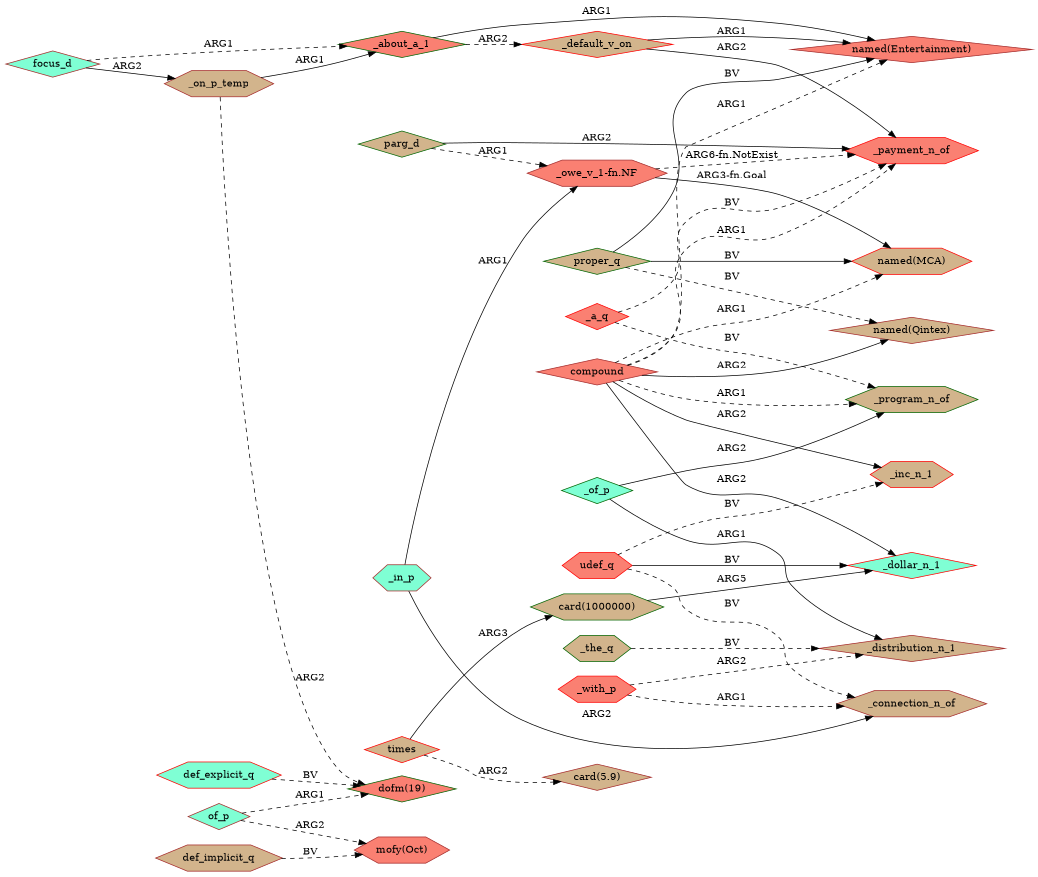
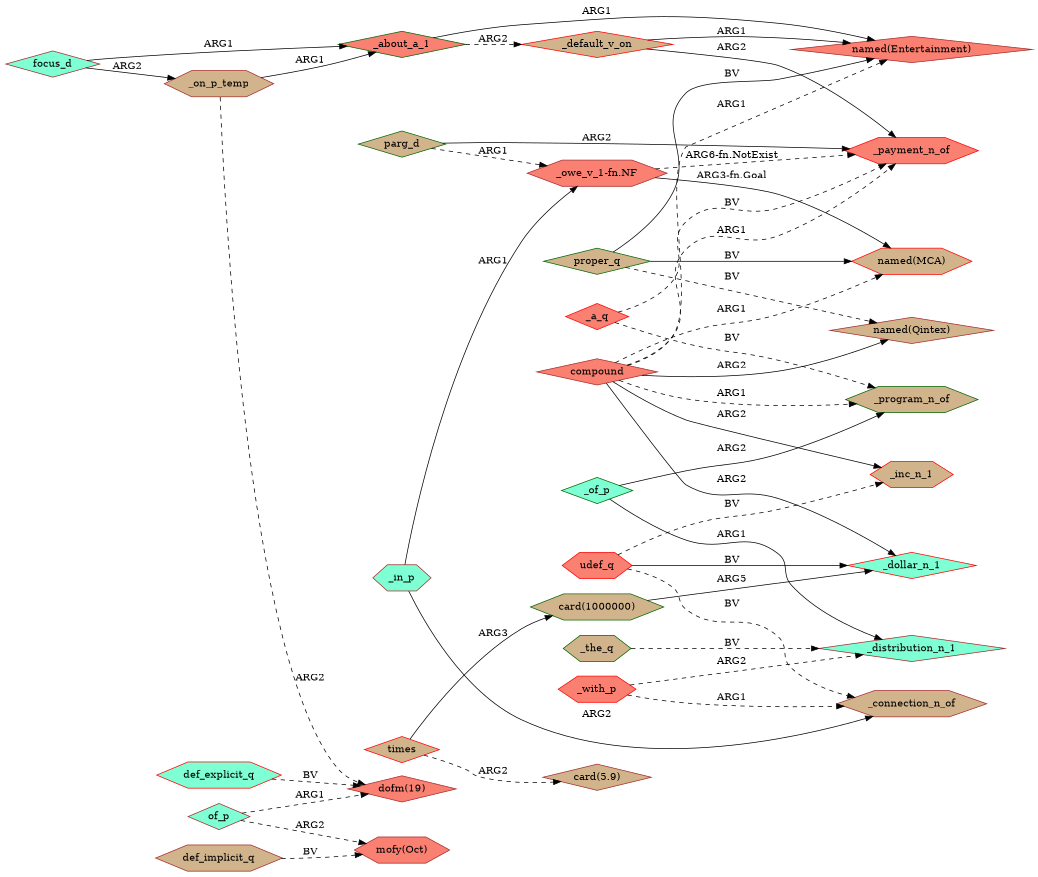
(213, 52) -> (213, 52)
(912, 648) -> (912, 648)
(402, 789) -> (402, 789)
